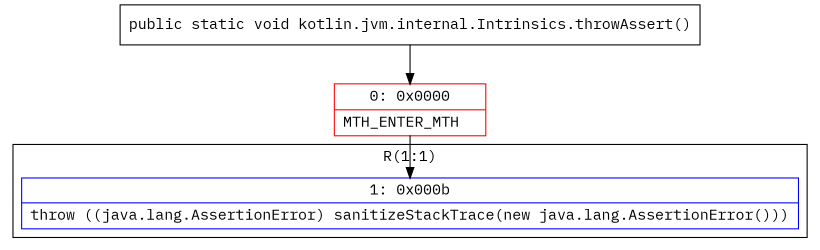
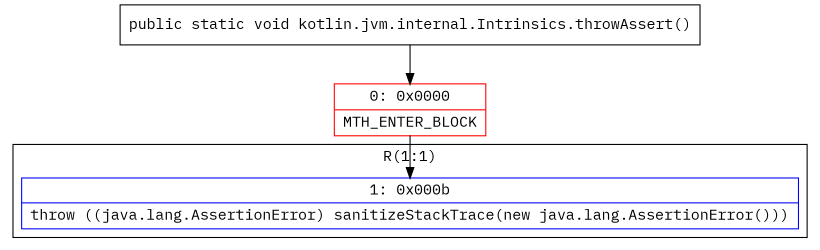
(401, 122) -> (410, 122)
